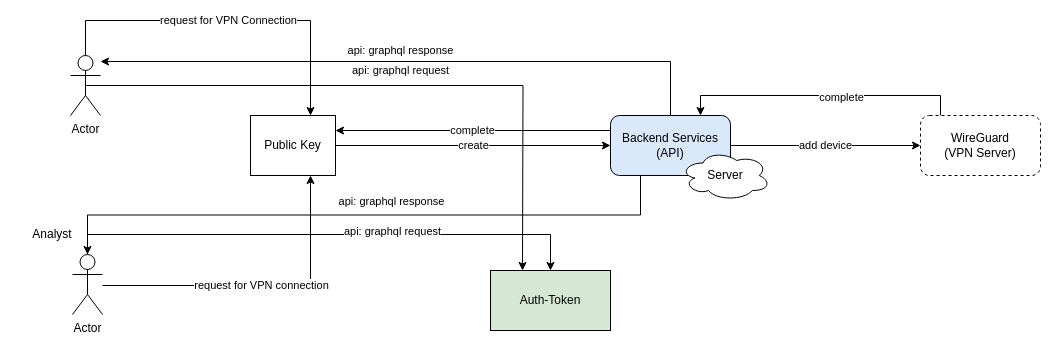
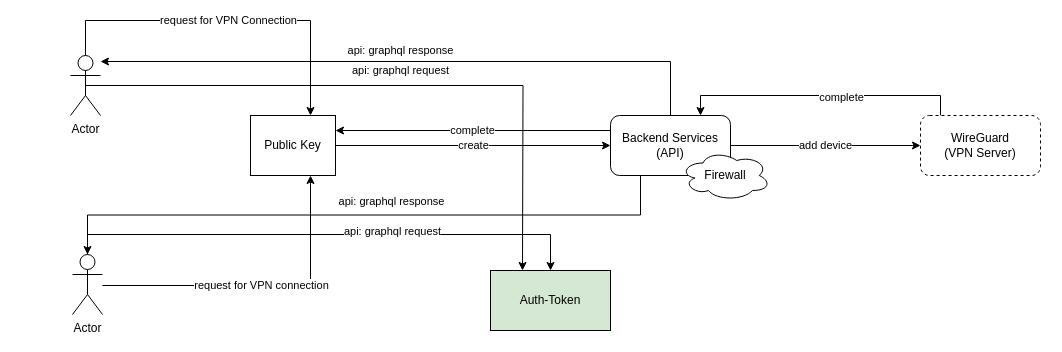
(671, 146) -> (671, 146)
(726, 176) -> (726, 176)
(53, 235) -> none
